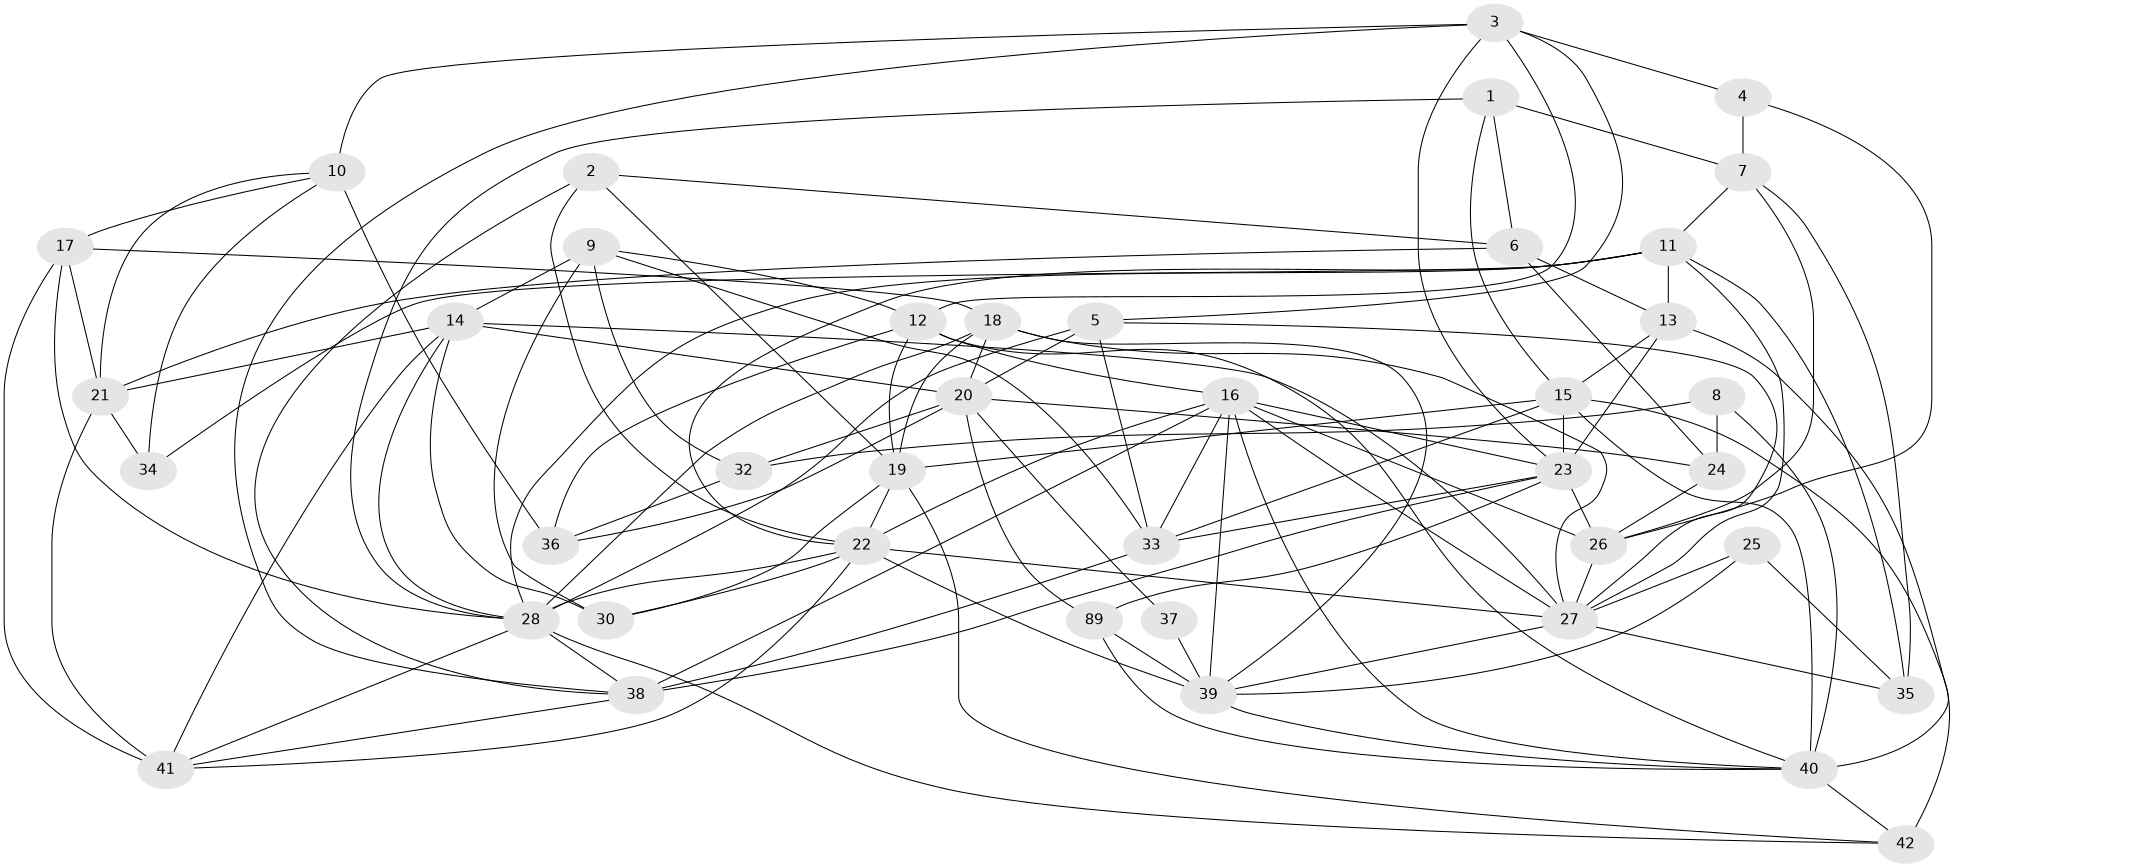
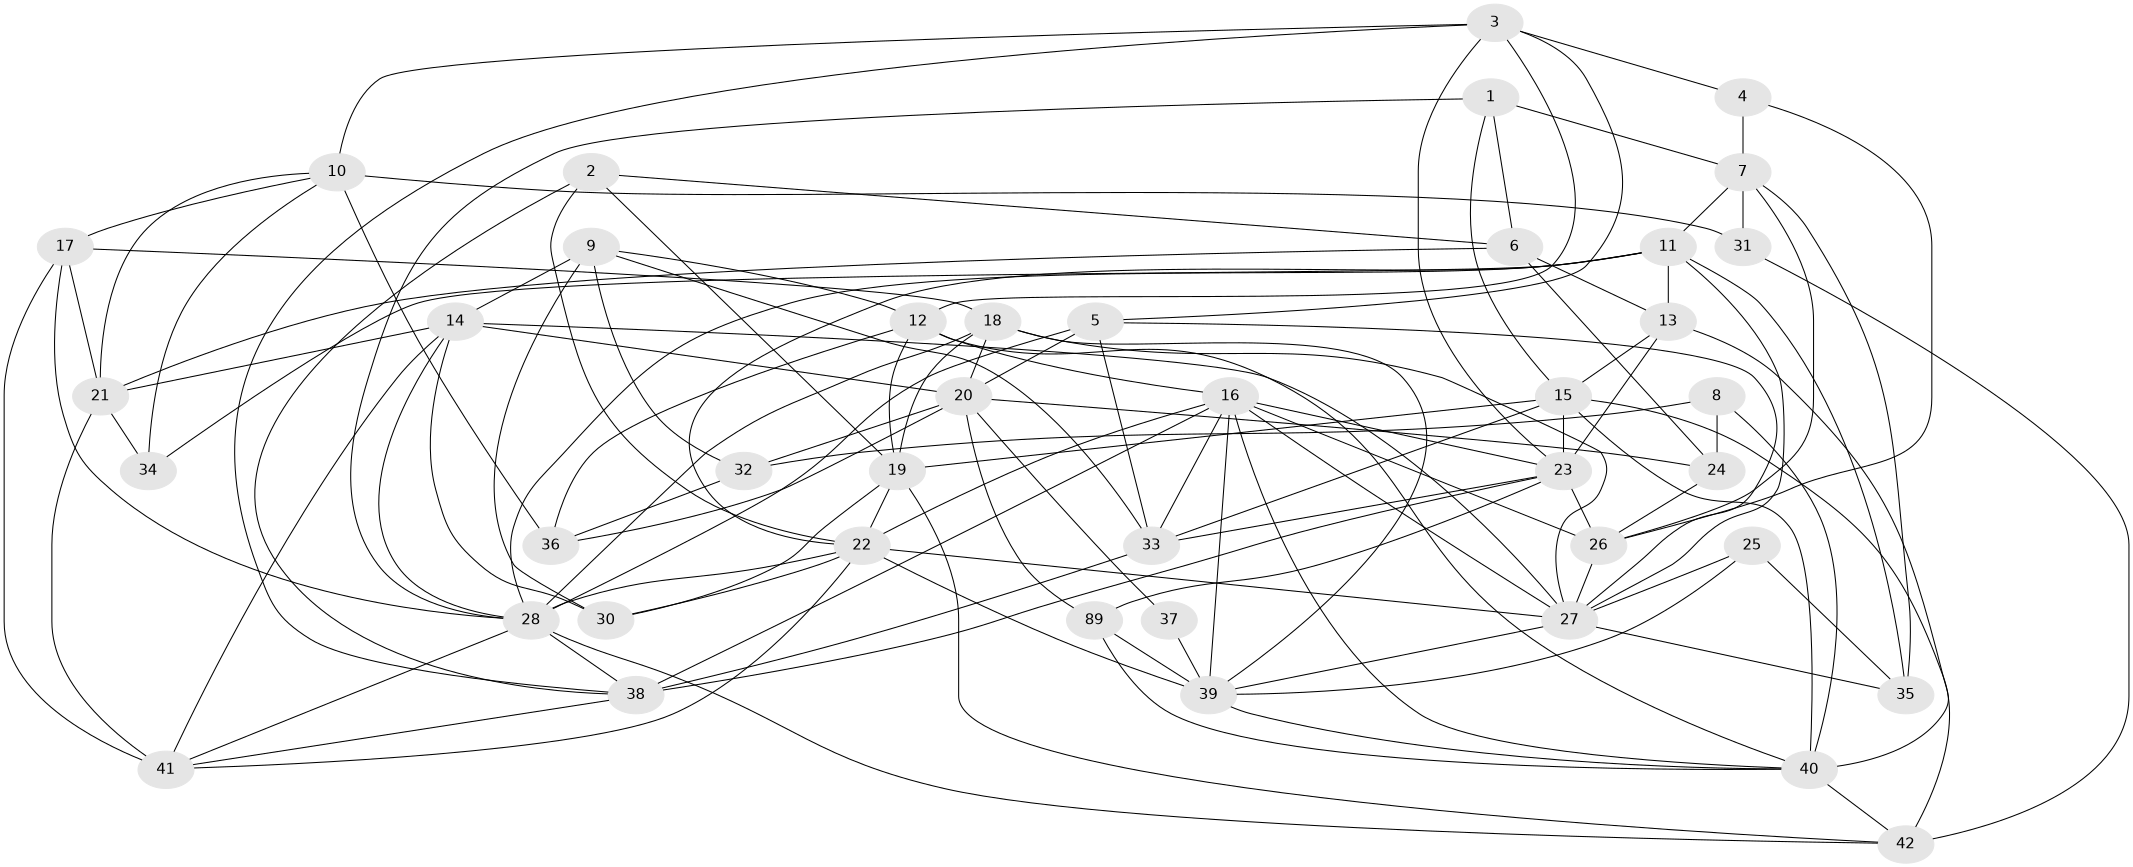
none -> (1743, 247)
